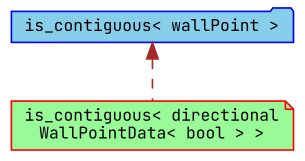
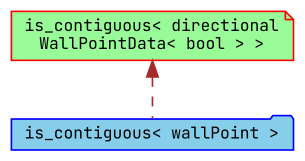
(152, 80) -> (152, 98)
